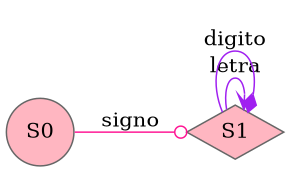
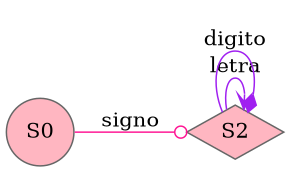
(235, 132) -> (235, 132)
